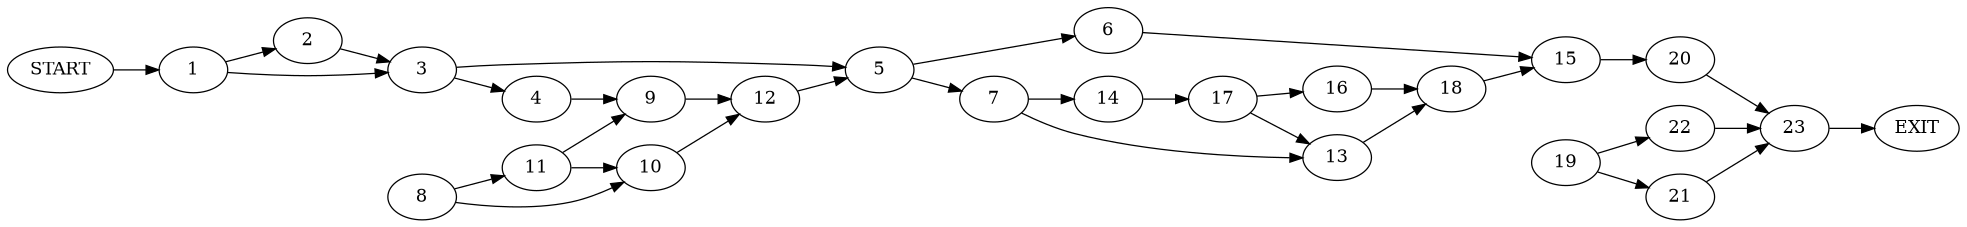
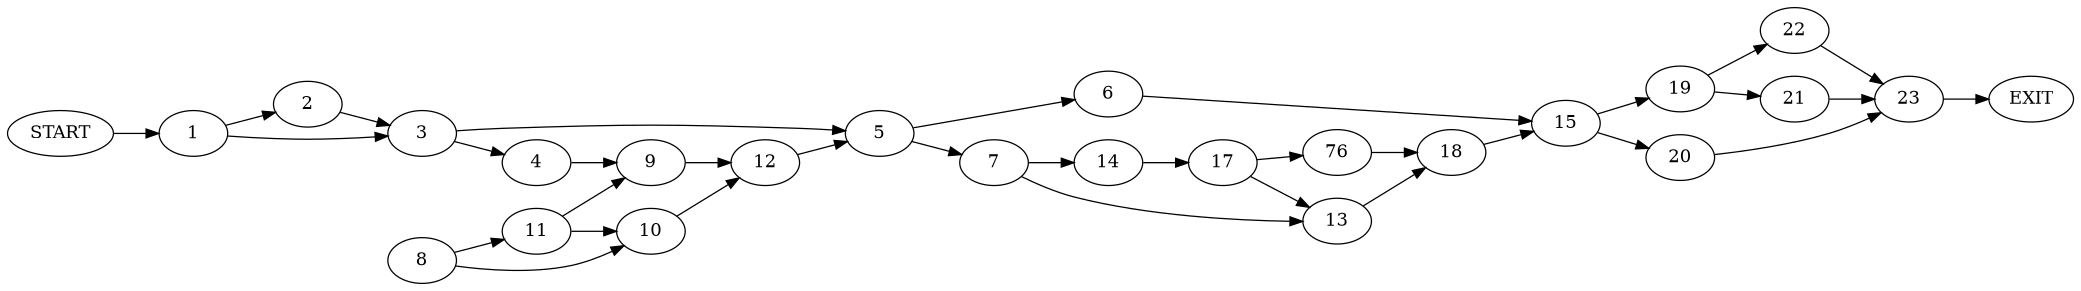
(1337, 89) -> (1337, 152)
none -> (1617, 108)
